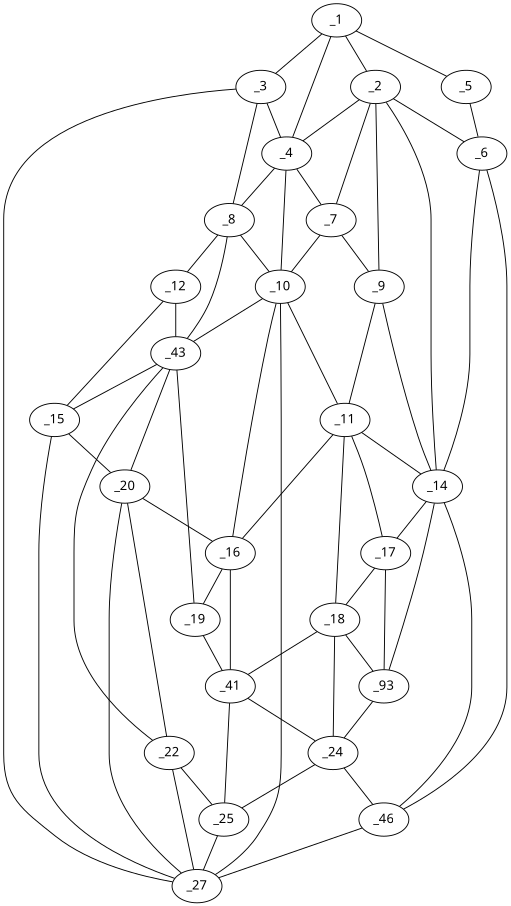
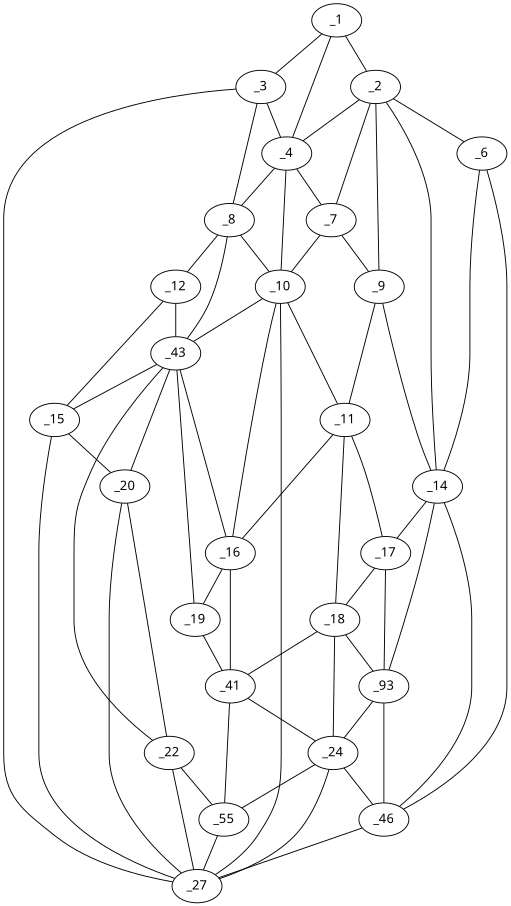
(466, 87) -> none
(391, 453) -> none
(178, 520) -> (203, 453)
none -> (384, 753)
(224, 820) -> (224, 820)
none -> (290, 840)
